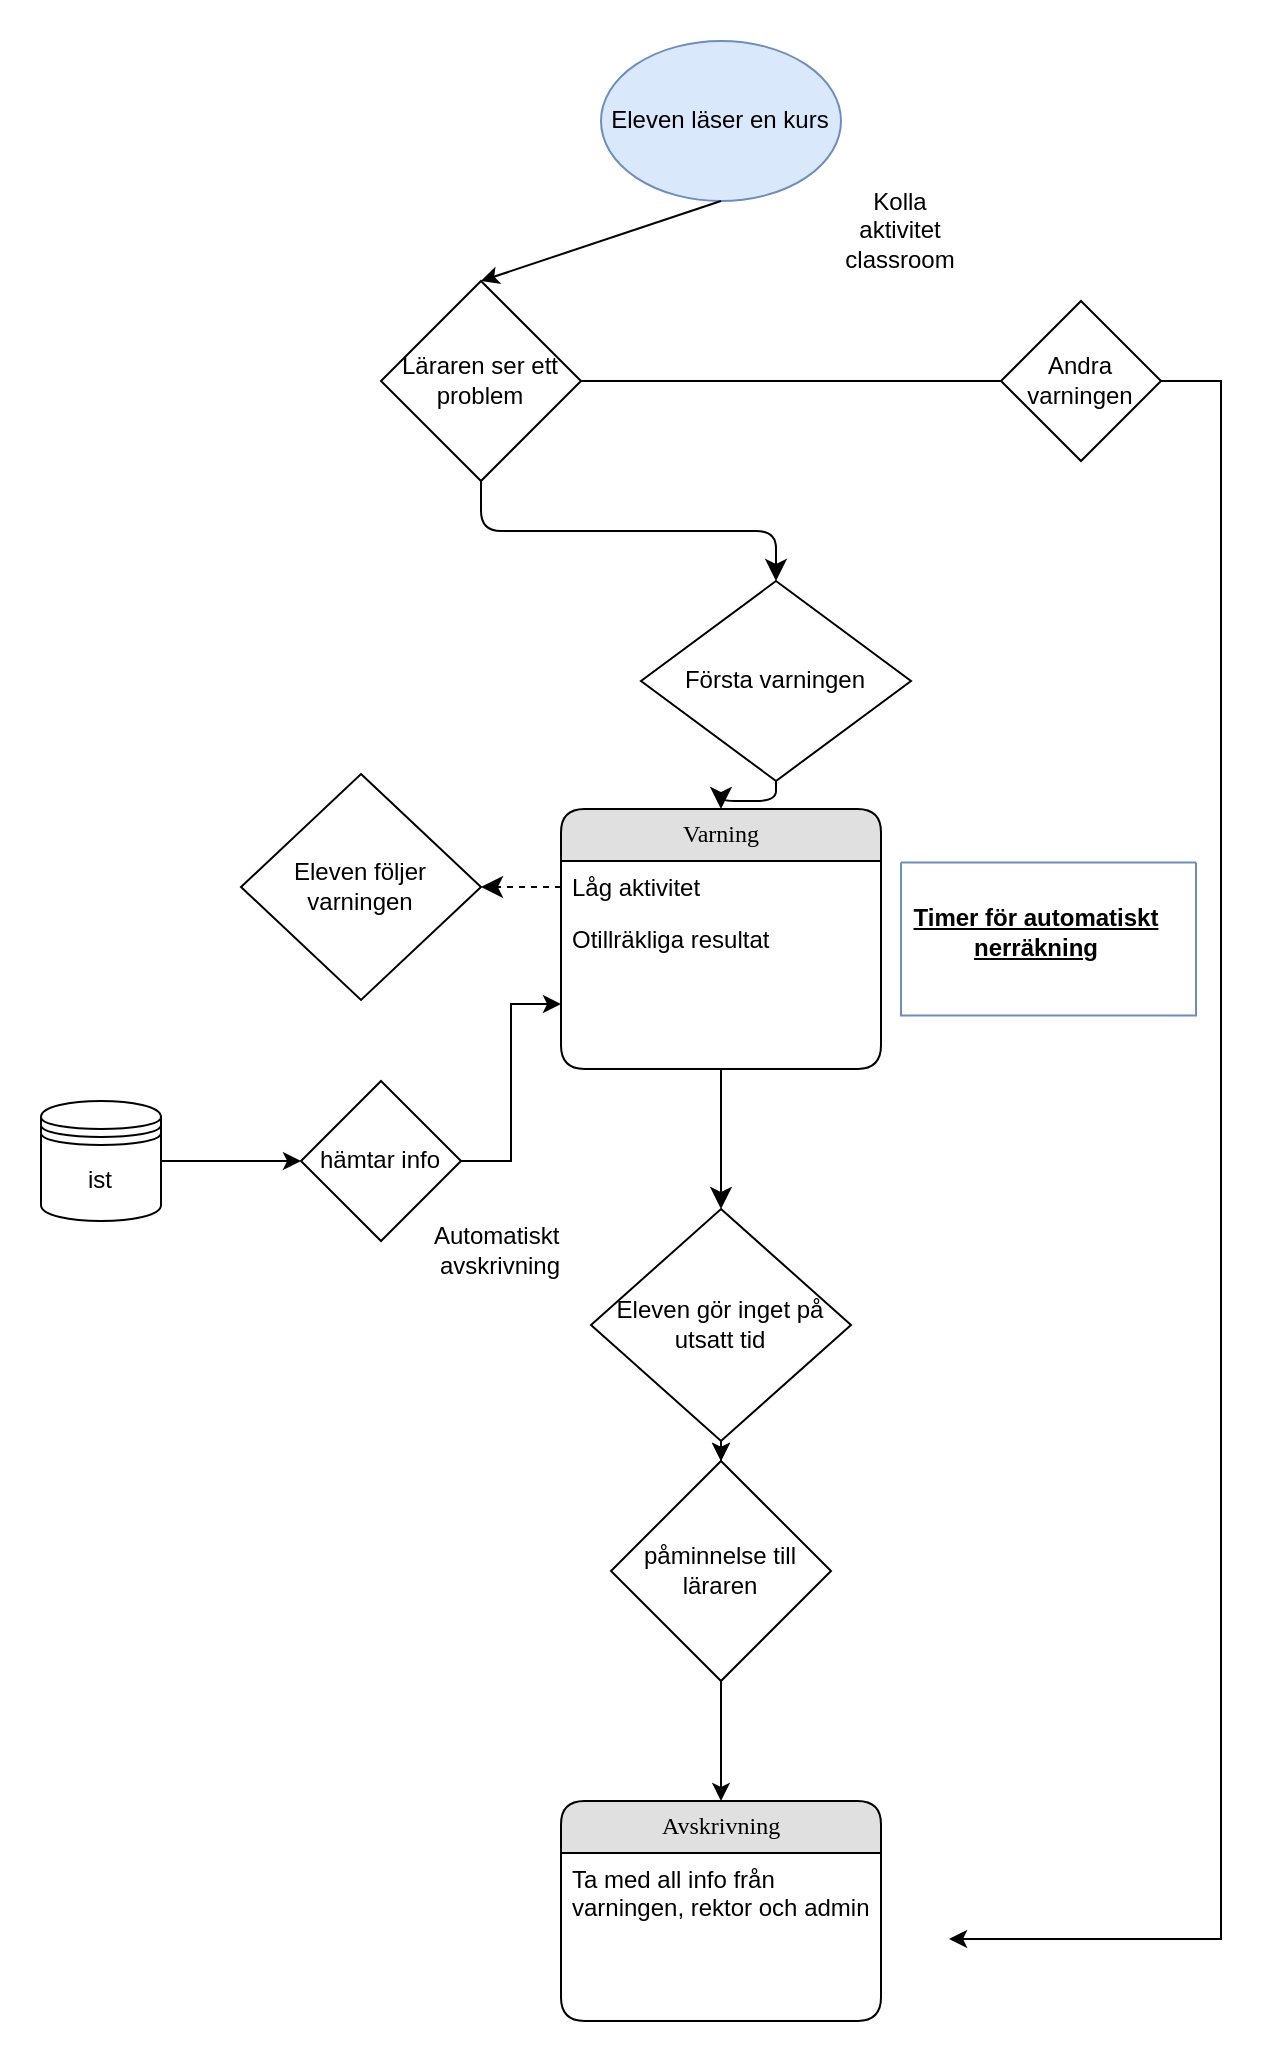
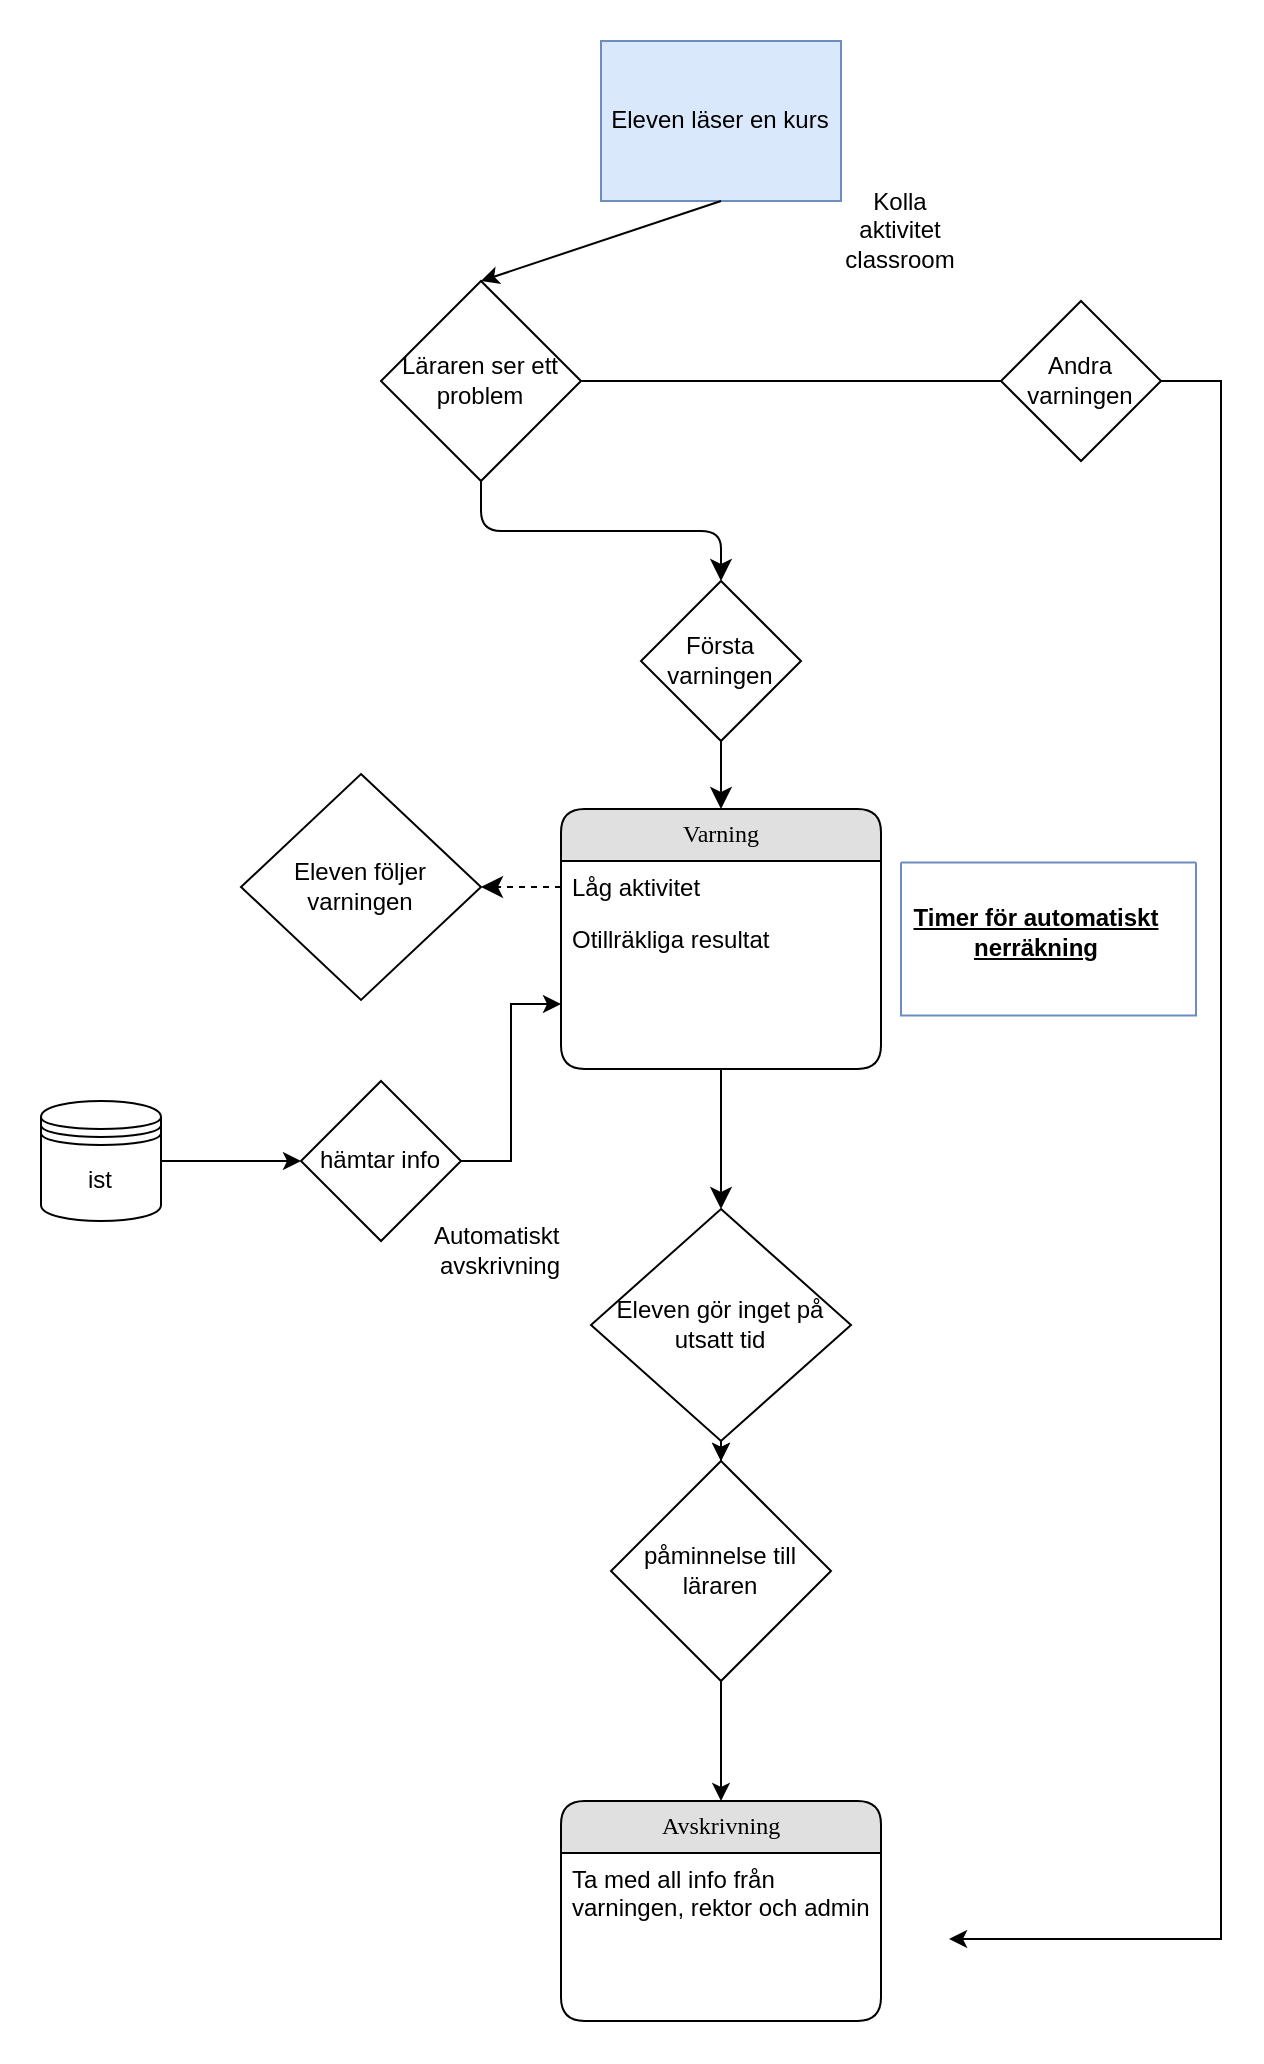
(721, 121) -> (721, 121)
(776, 681) -> (721, 661)
